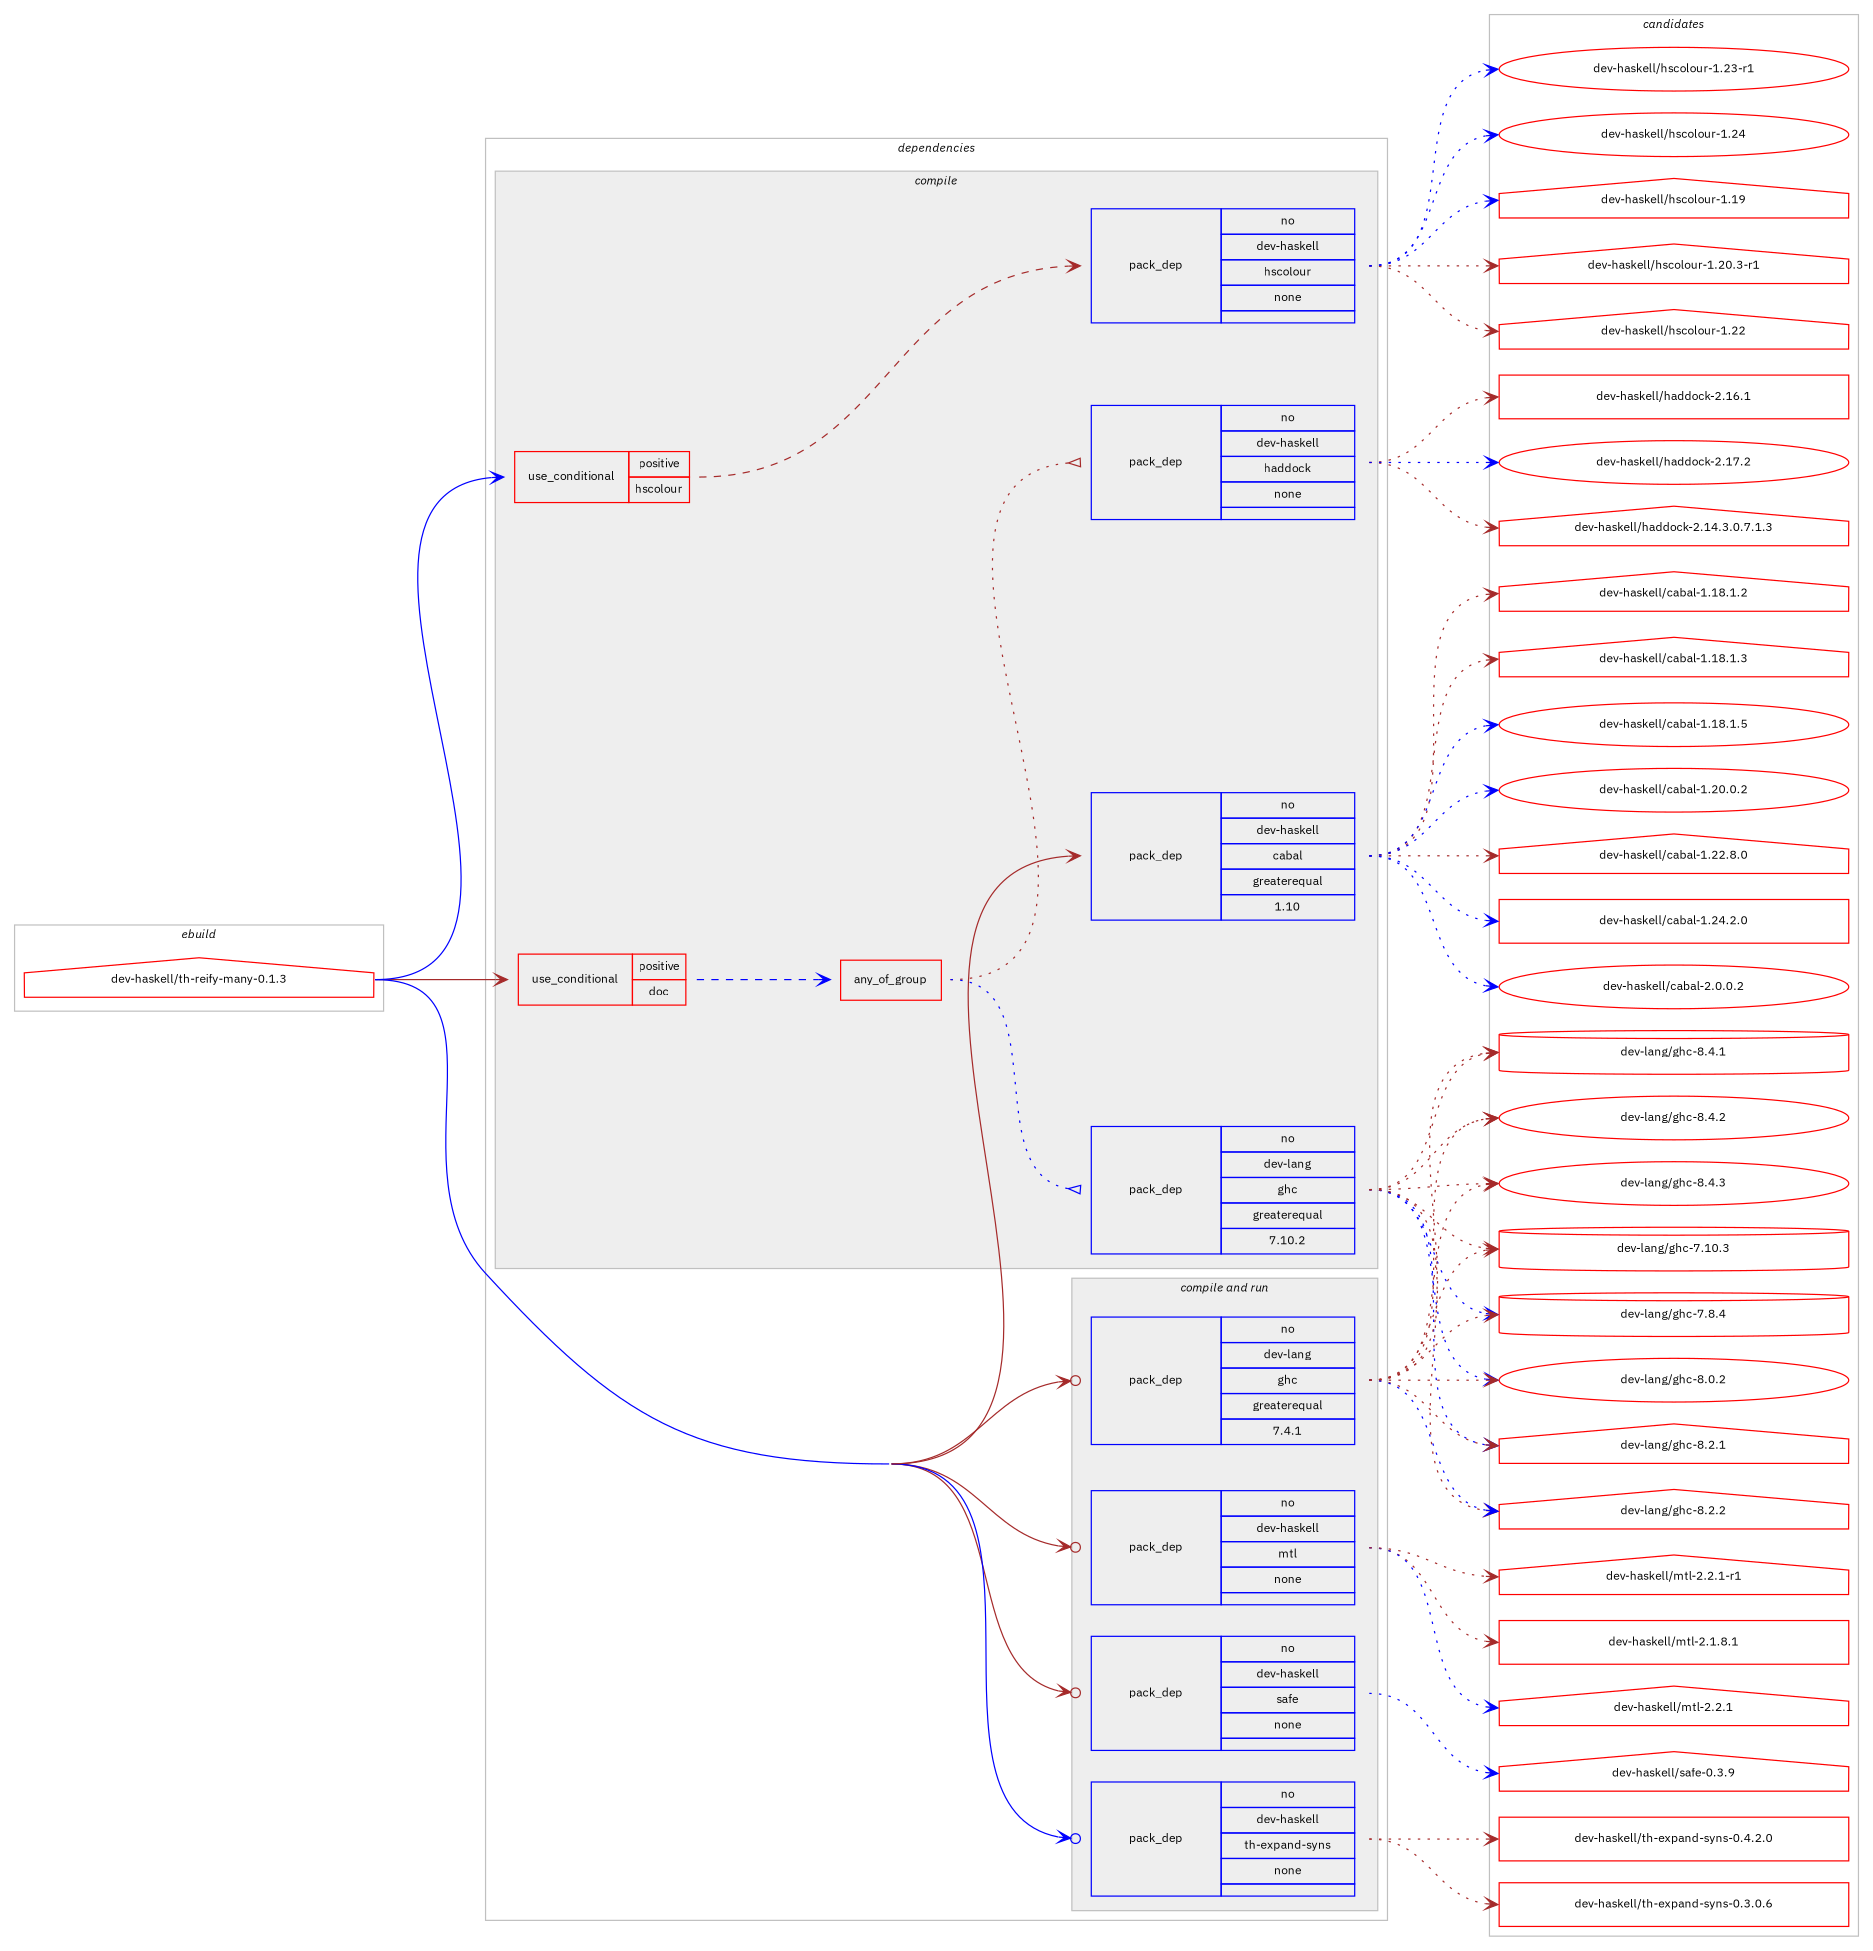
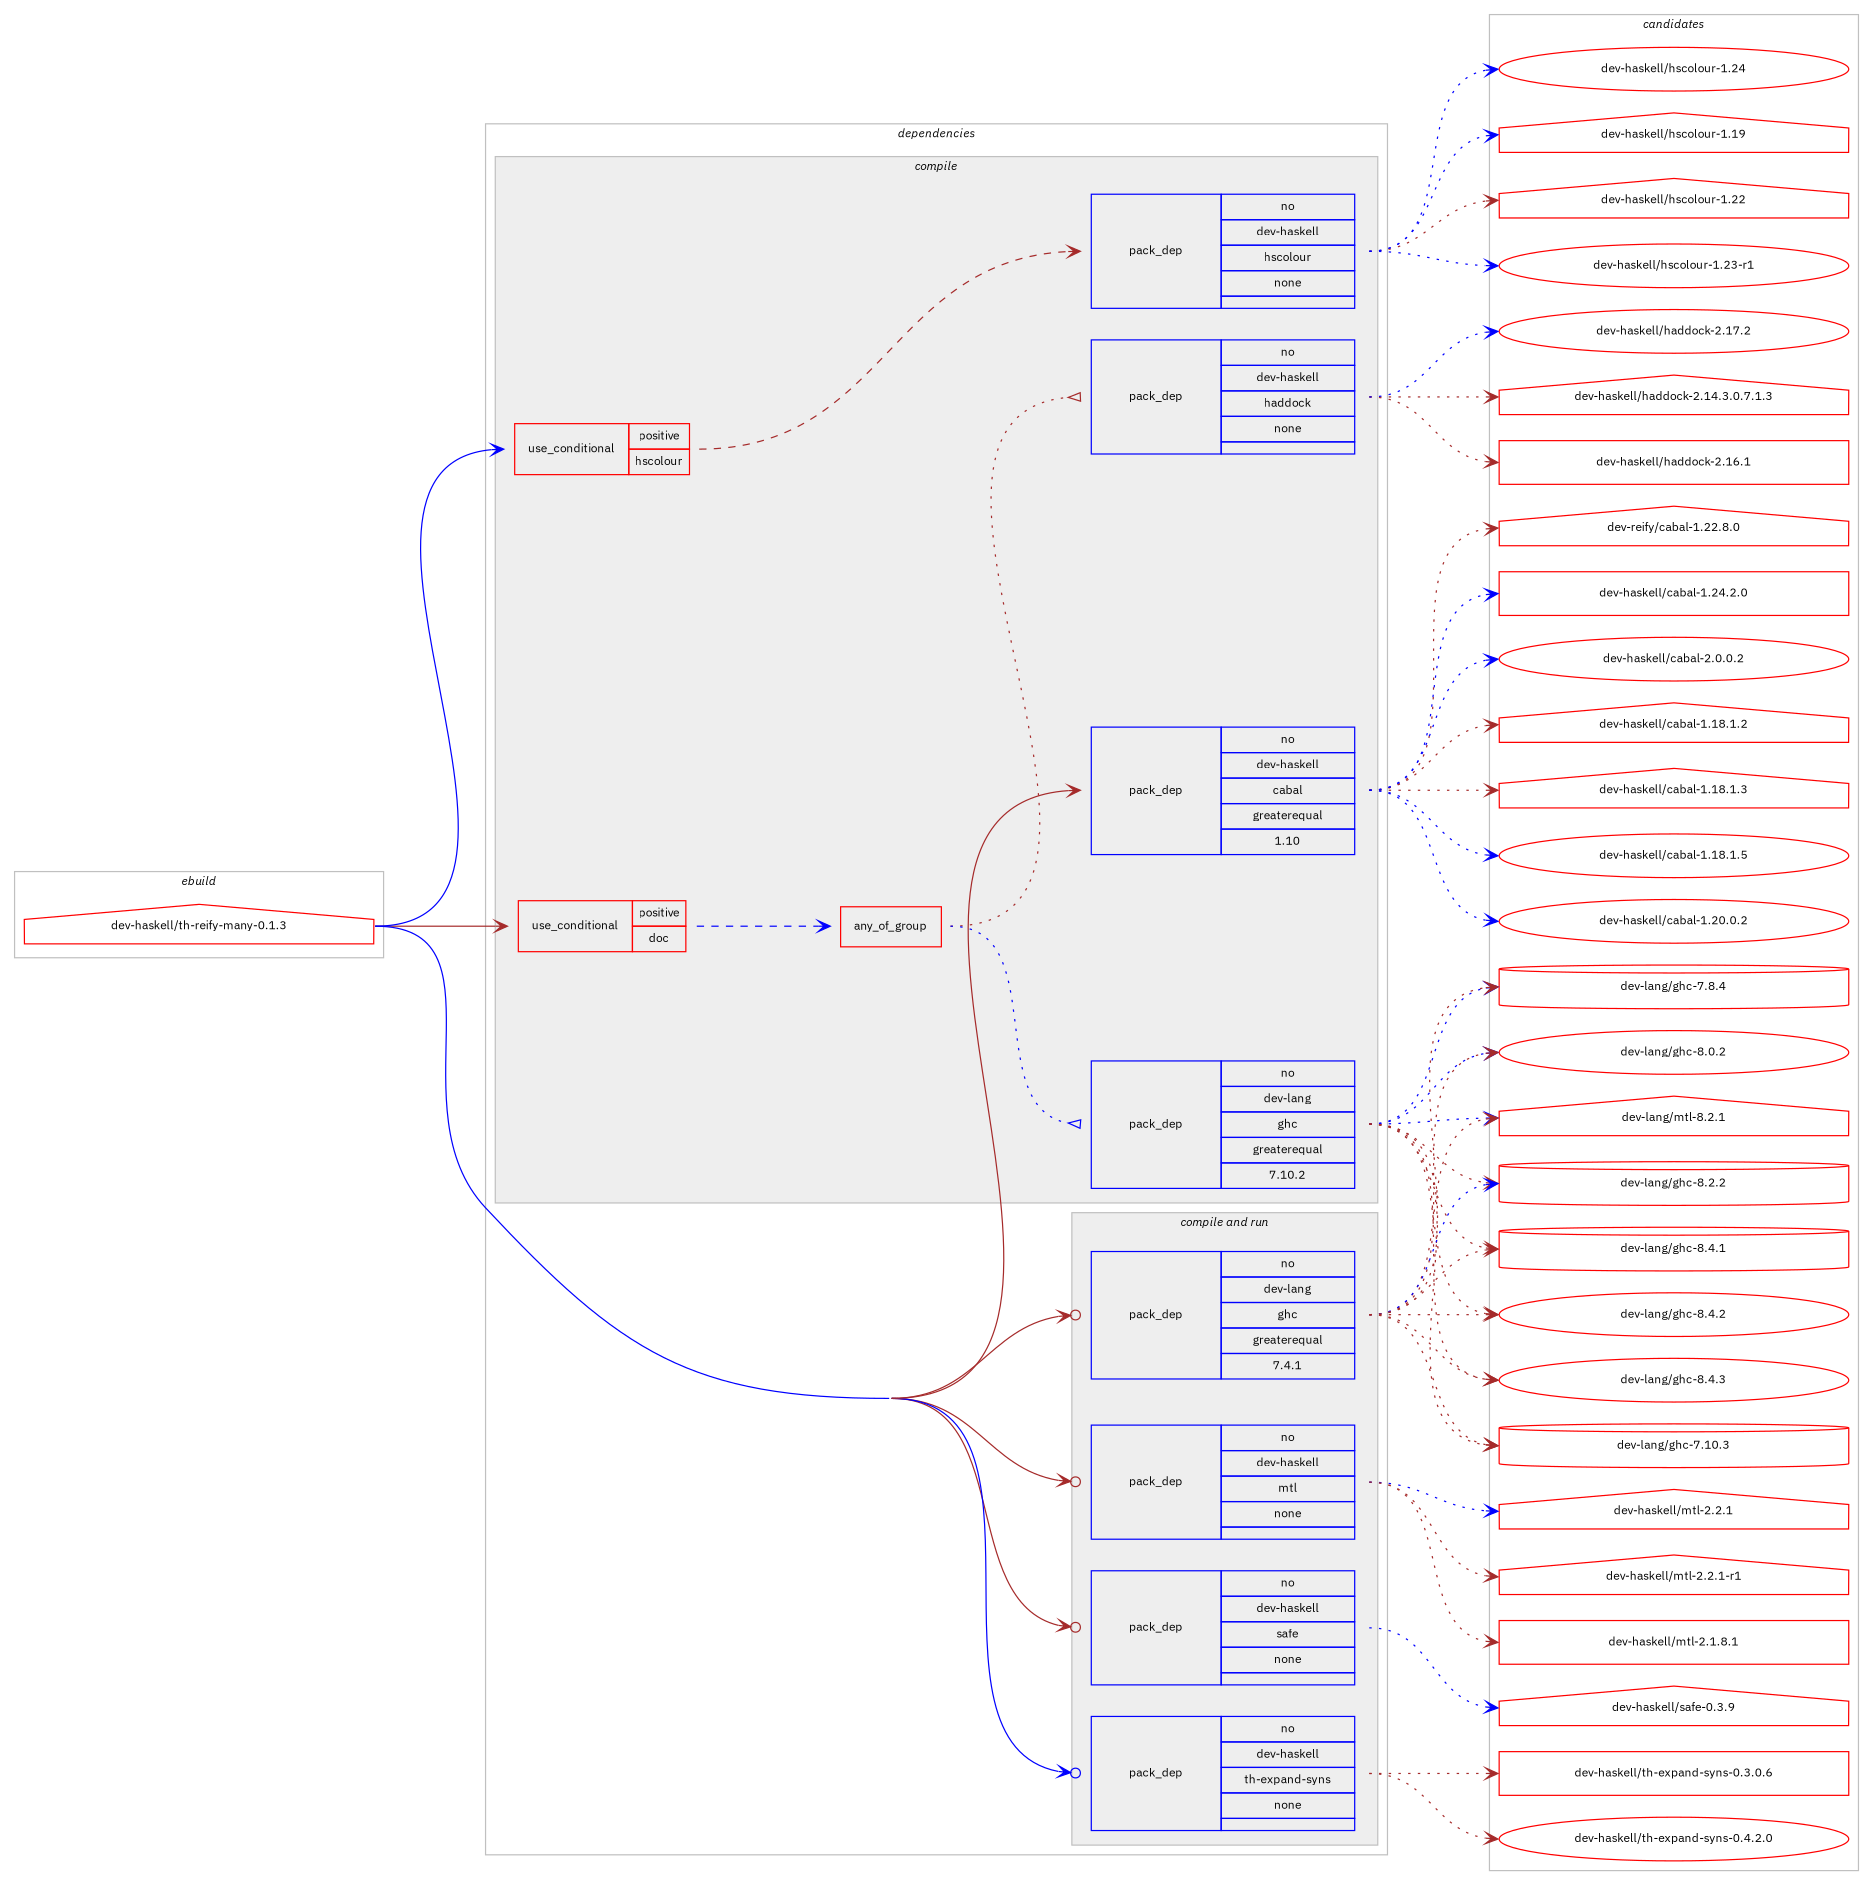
(1674, 266) -> none
(1674, 856) -> (1674, 528)
(1674, 1446) -> (1674, 1118)
(1674, 1511) -> (1674, 1184)
(1674, 1839) -> (1674, 1839)
